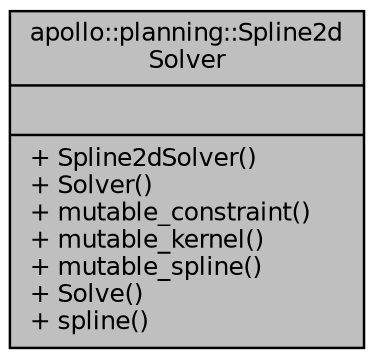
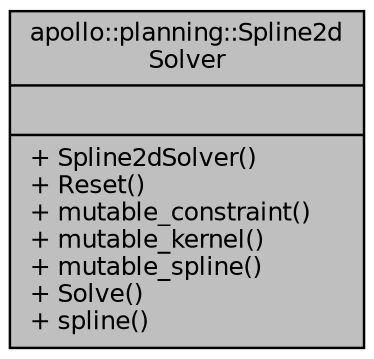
(92, 186) -> (88, 186)
